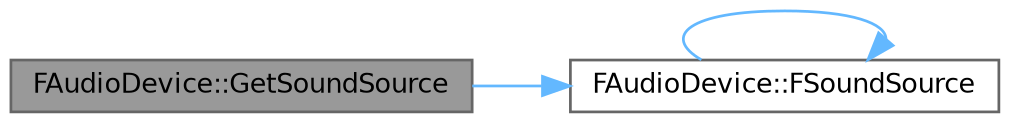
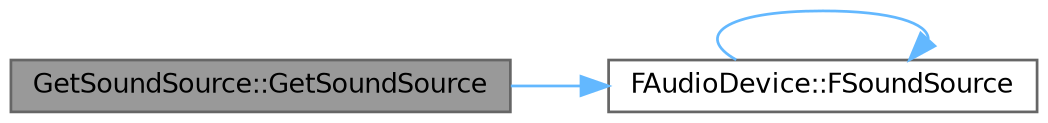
(242, 86) -> (261, 86)
